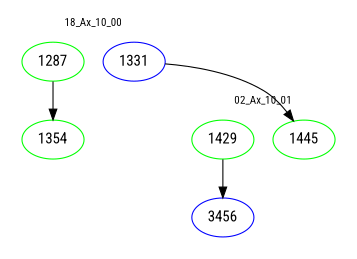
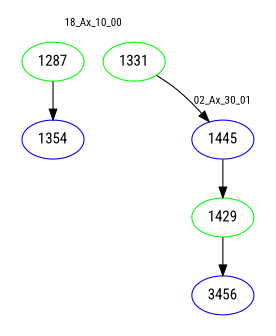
(134, 62) -> (134, 62)
(263, 101) -> (223, 101)
(53, 140) -> (53, 140)
(304, 140) -> (223, 140)
none -> (223, 173)
